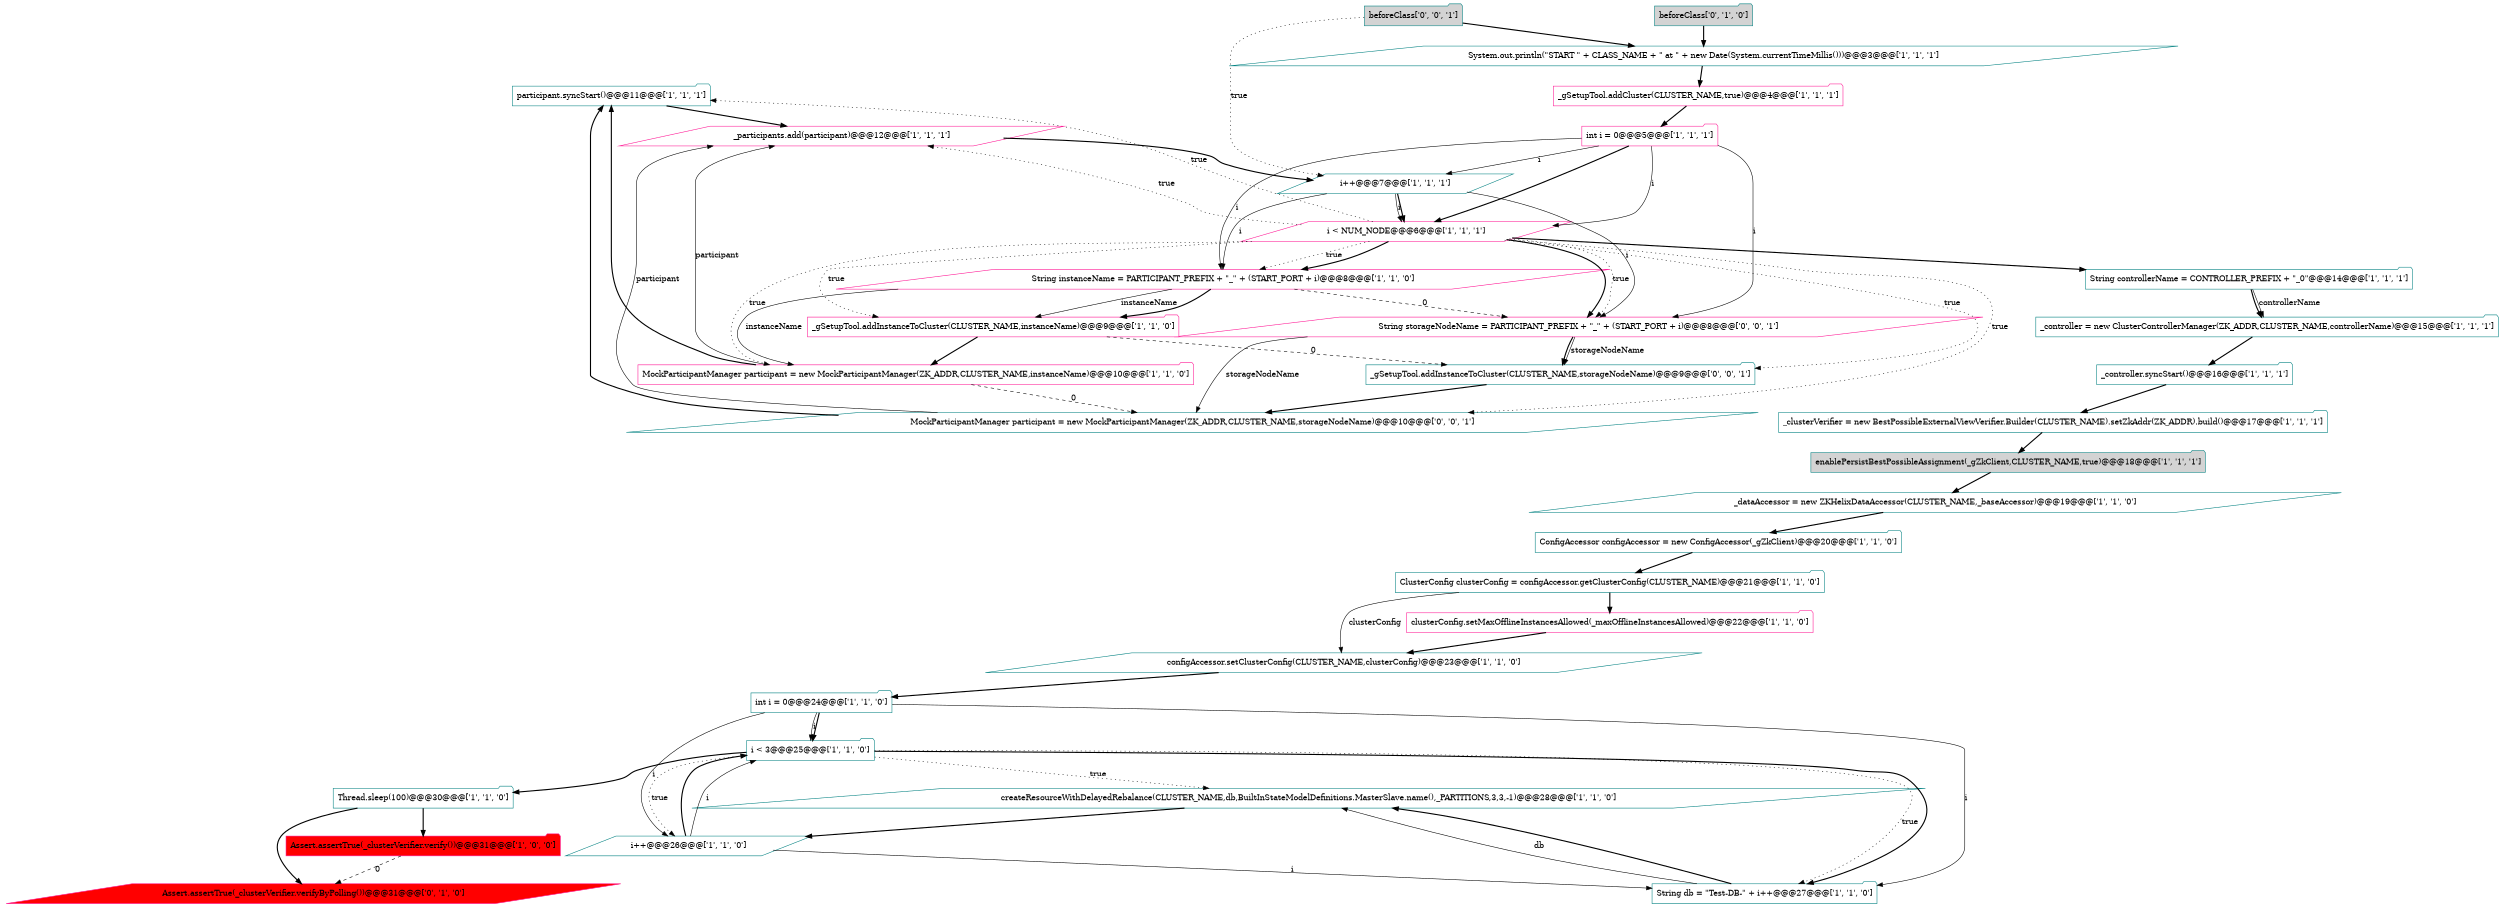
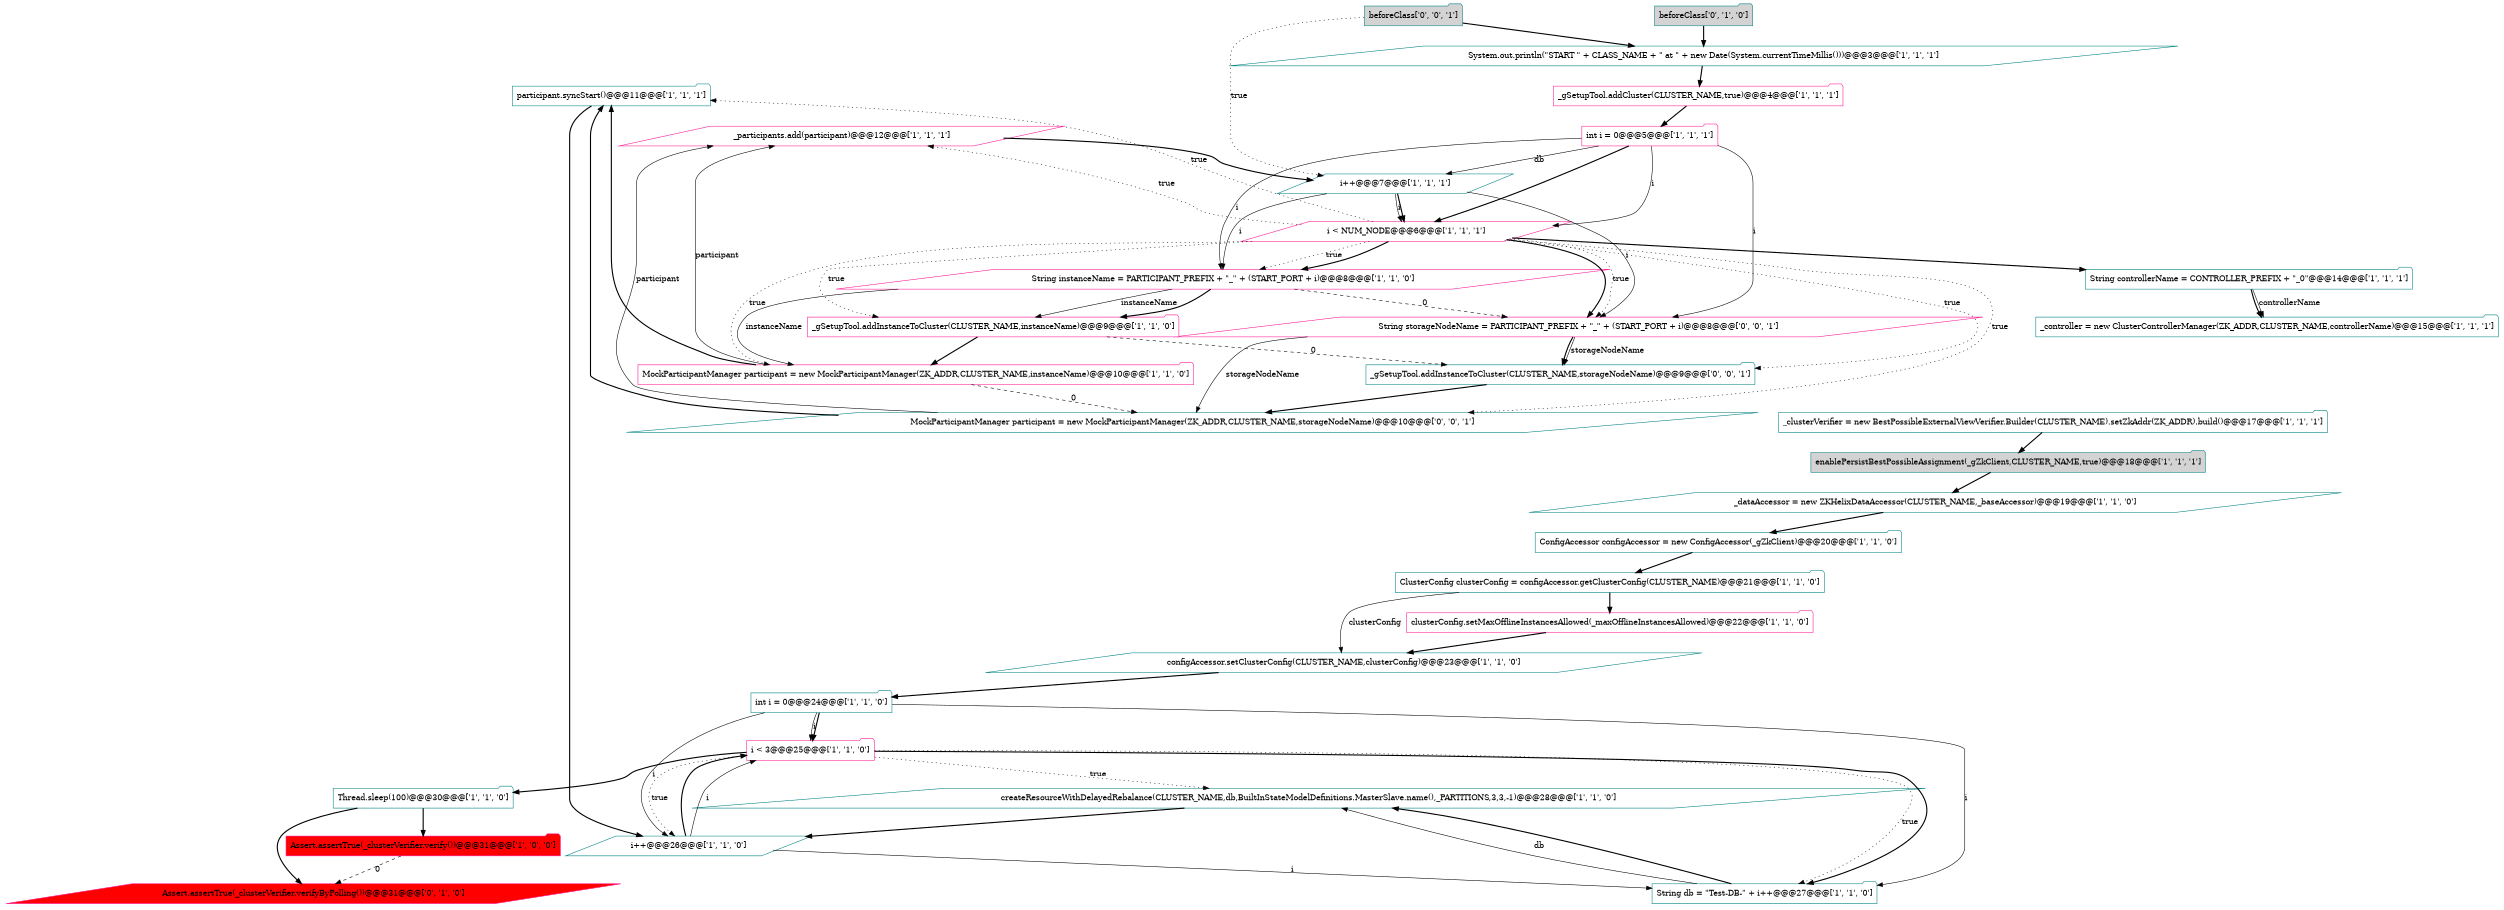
(724, 116) -> (570, 488)
(1539, 160) -> (1539, 160)
(2195, 375) -> none
(810, 751) -> (810, 751)
